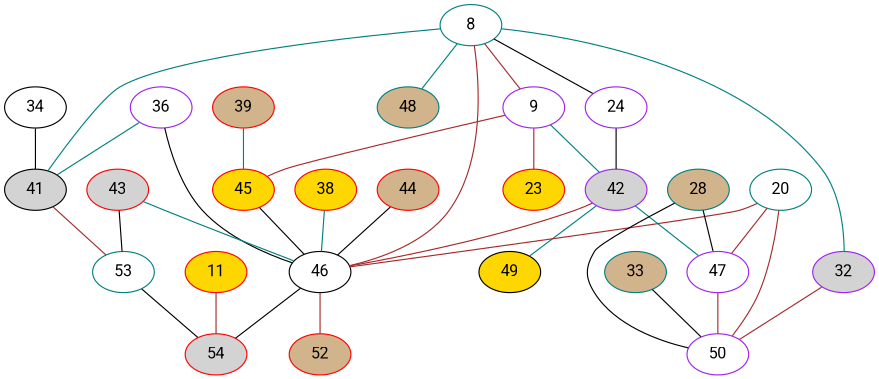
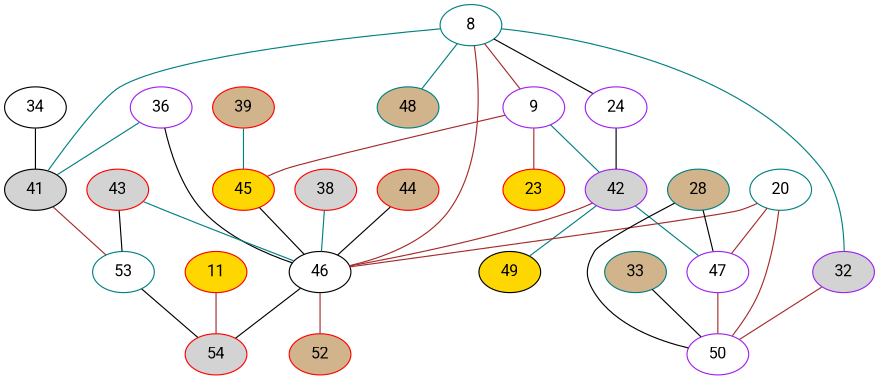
(326, 190) -> (326, 190)
